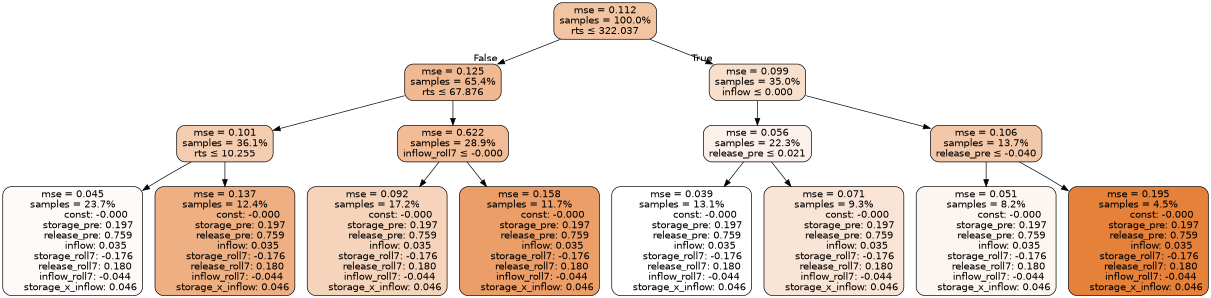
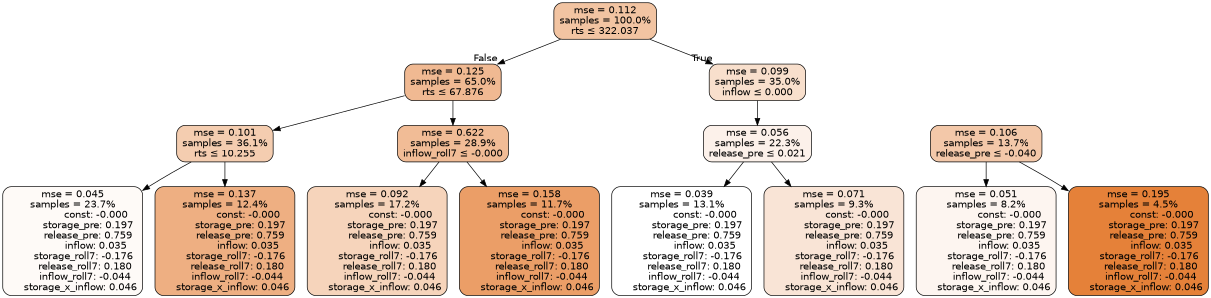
(453, 82) -> (453, 82)
(865, 111) -> none
